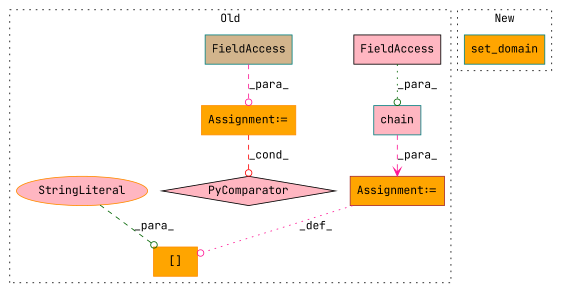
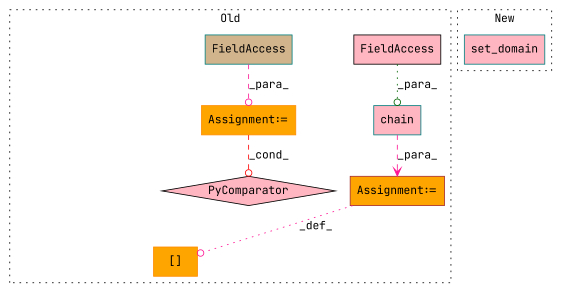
(505, 50) -> (505, 50)
(82, 191) -> none
